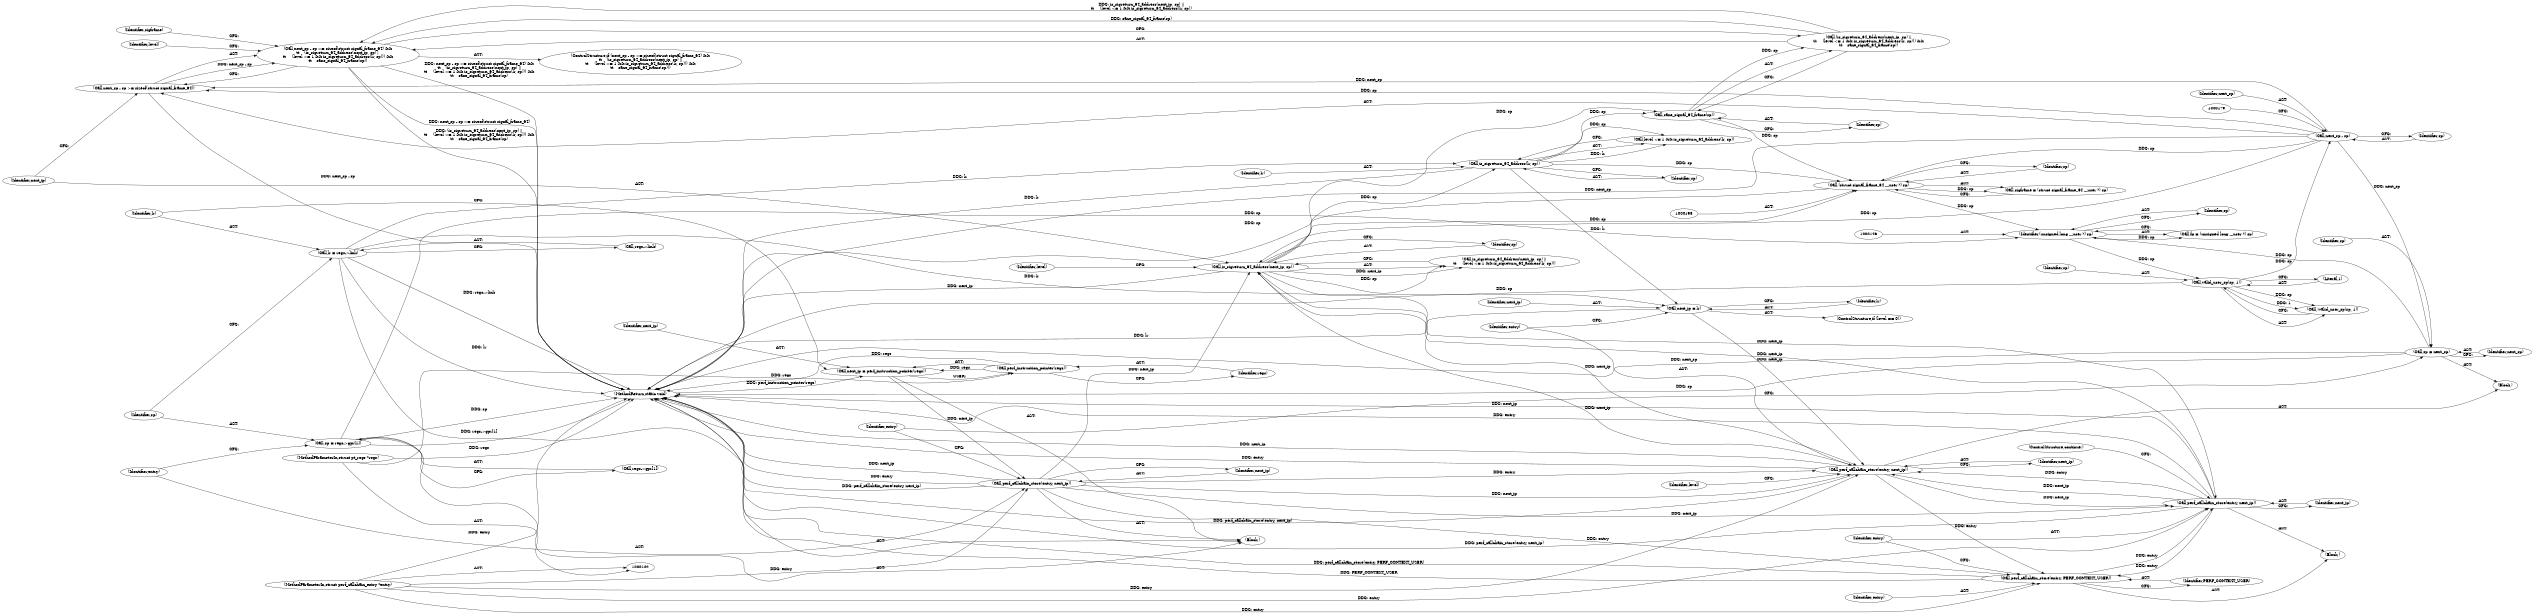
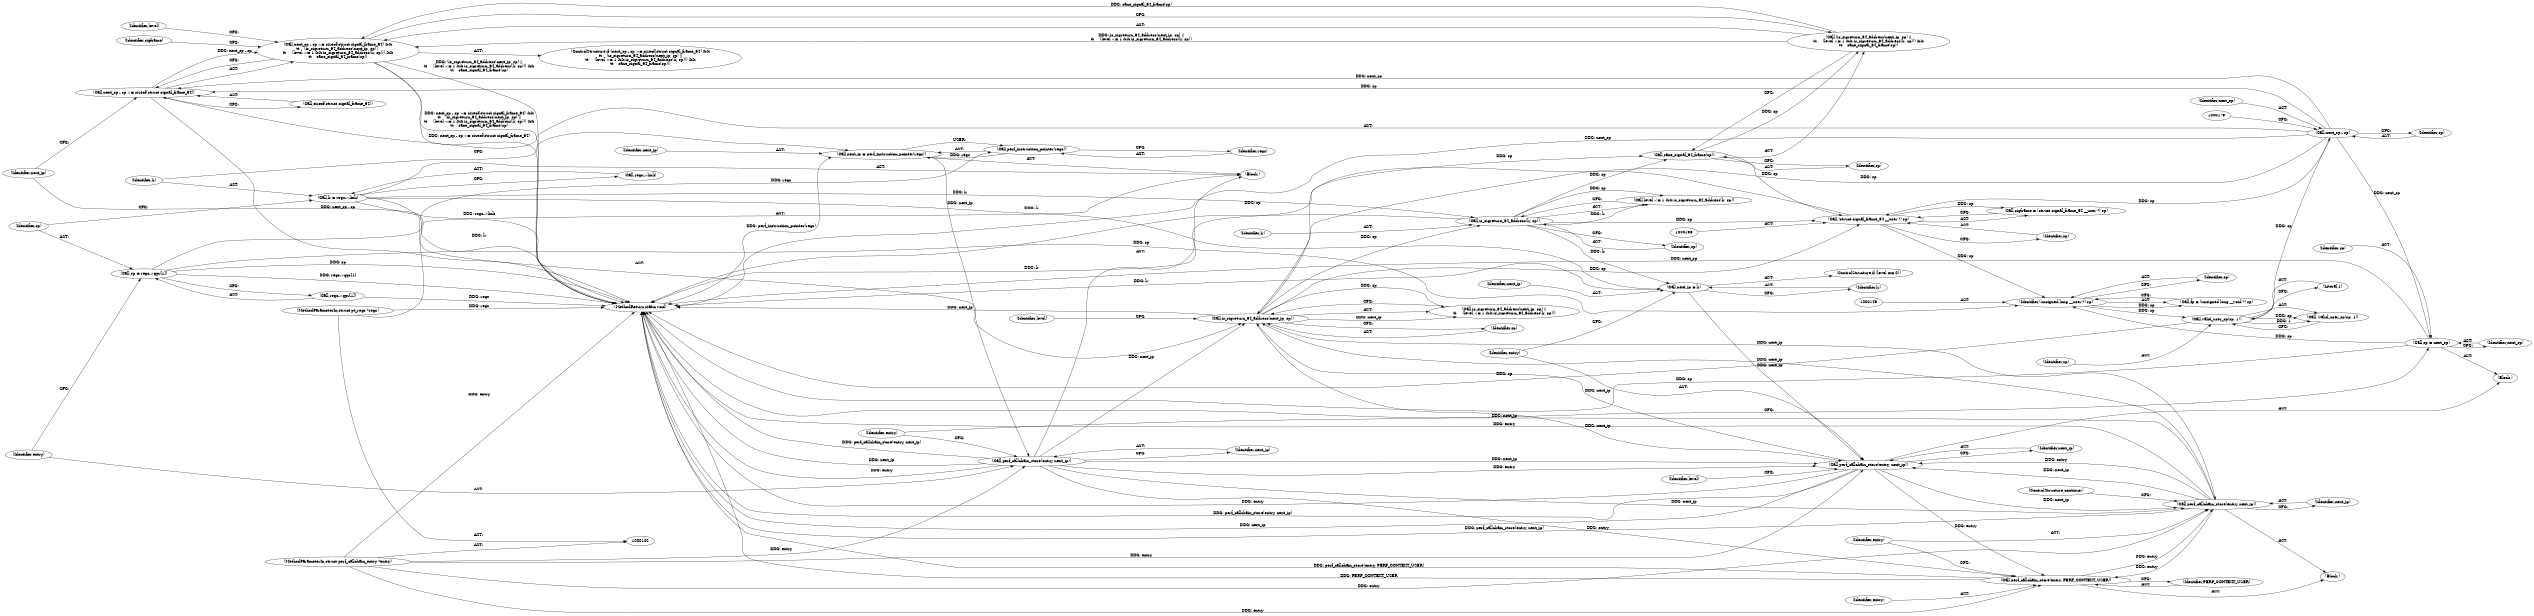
none -> (338, 104)
(2217, 234) -> (2217, 302)
(836, 359) -> (483, 301)
